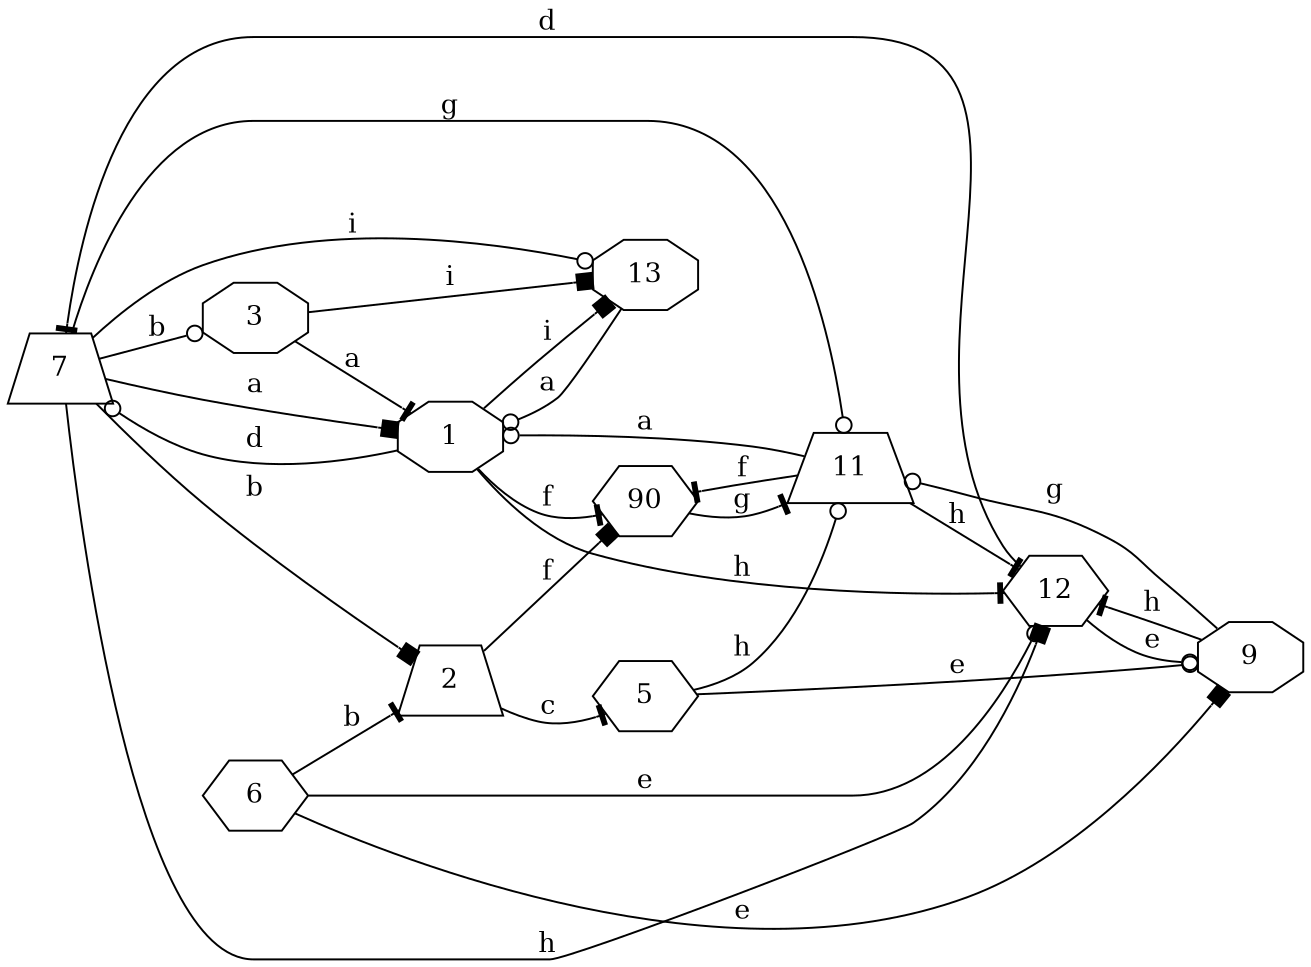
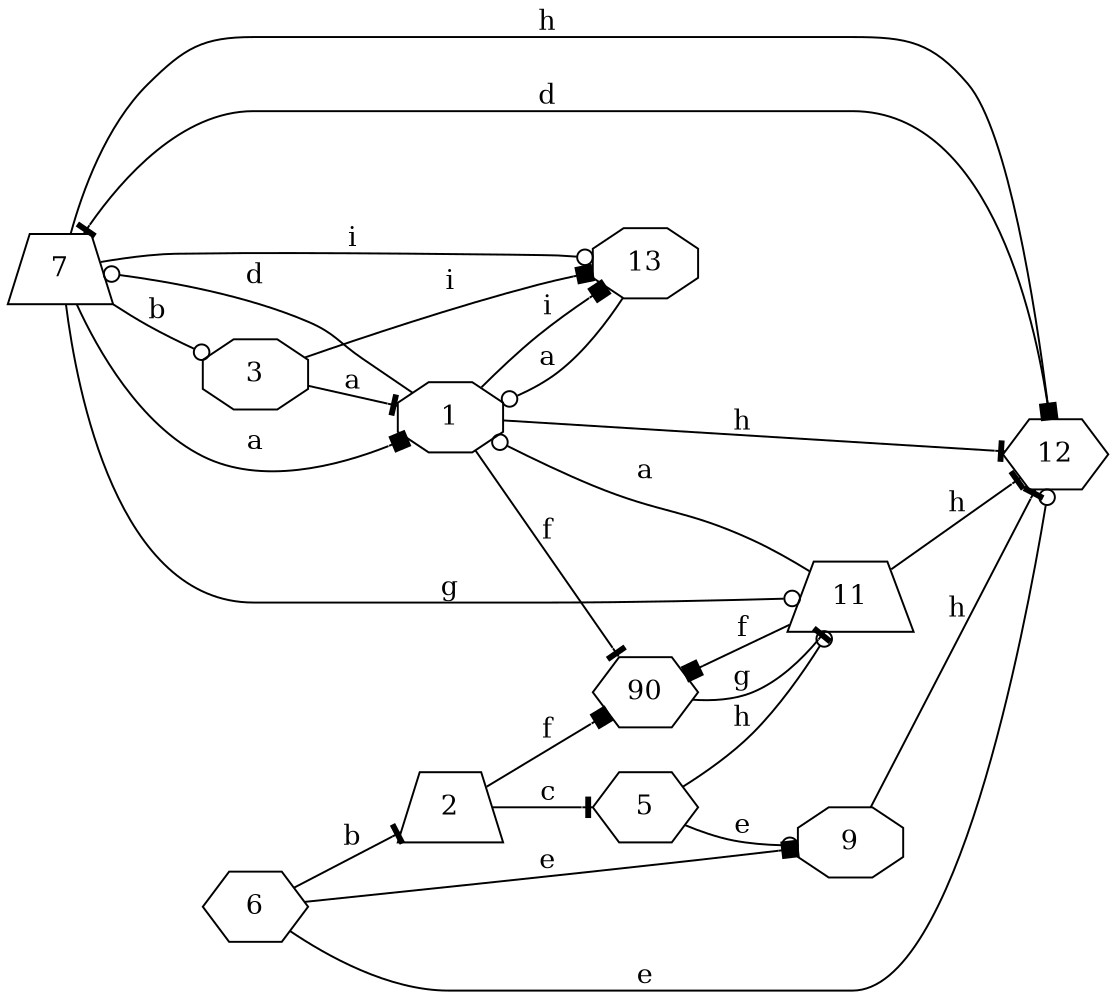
(750, 483) -> (746, 645)
(1084, 526) -> none
(241, 534) -> none
(1130, 650) -> none
